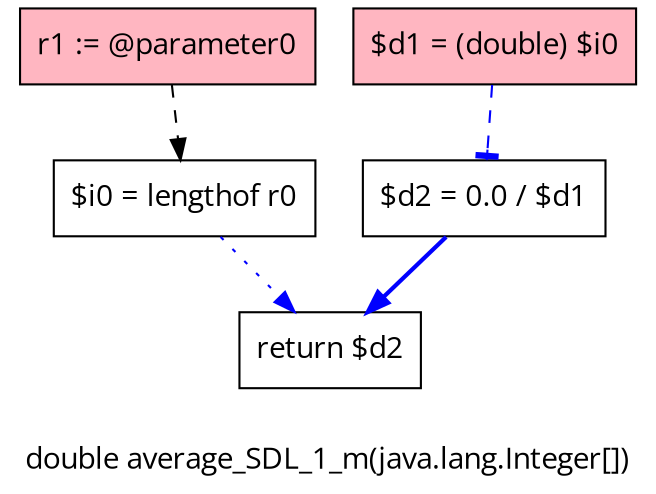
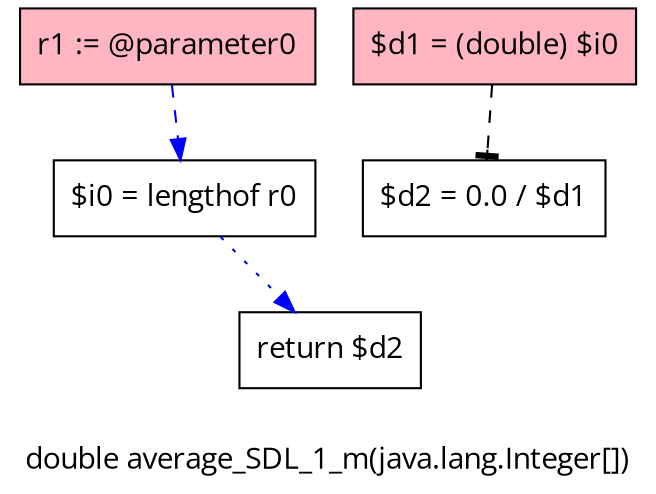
(175, 112) -> (175, 112)
(490, 117) -> (490, 117)
(415, 267) -> none
